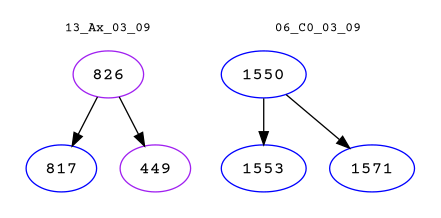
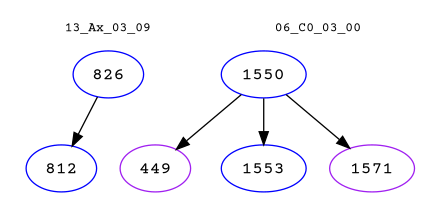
(319, 28) -> (319, 28)
(108, 74) -> (108, 74)
(129, 116) -> (219, 113)
(61, 168) -> (61, 168)
(372, 168) -> (372, 168)
